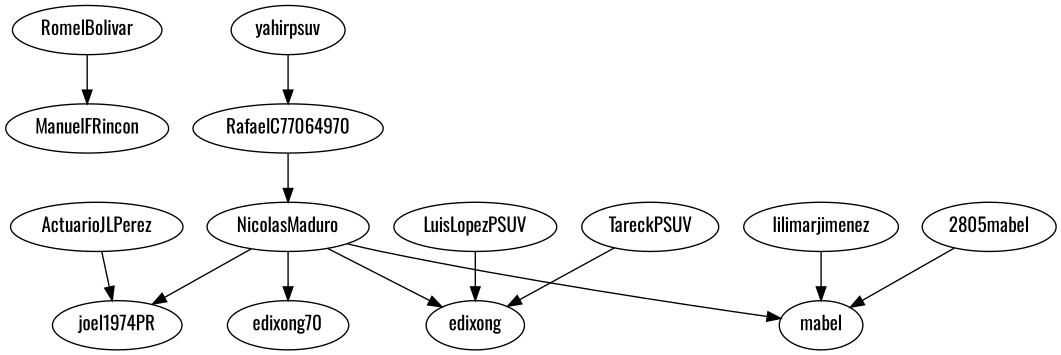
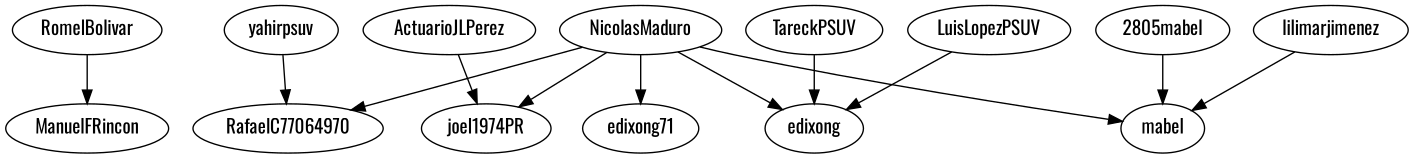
(288, 171) -> (479, 75)
(288, 325) -> (641, 128)
